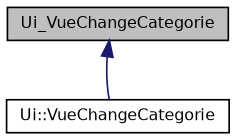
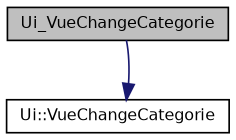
(107, 79) -> (129, 62)
